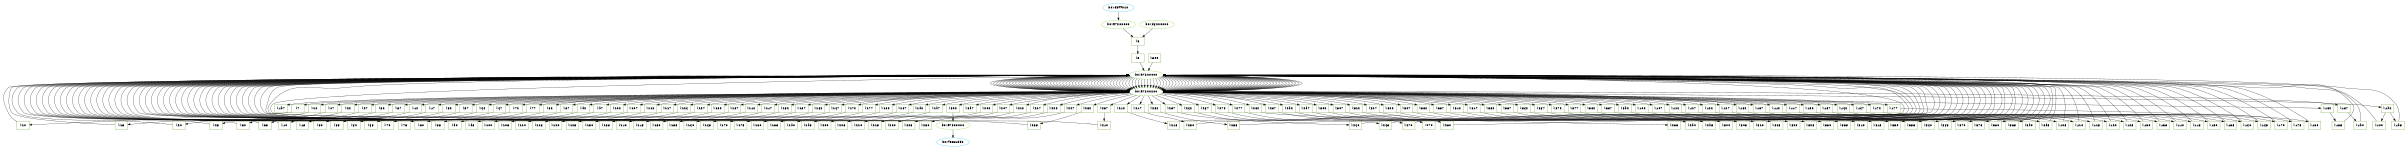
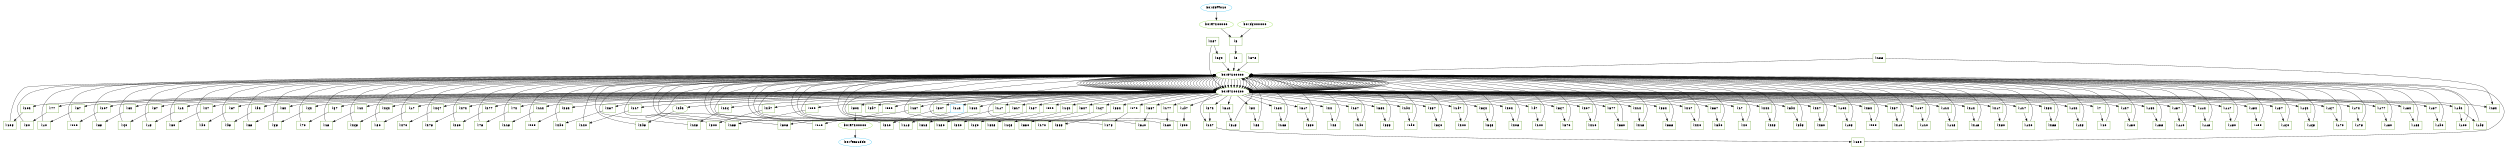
(1158, 99) -> (1210, 68)
(751, 108) -> (957, 108)
(1289, 108) -> (680, 108)
none -> (1184, 116)
(730, 117) -> (2194, 67)
(1767, 117) -> (1210, 116)
